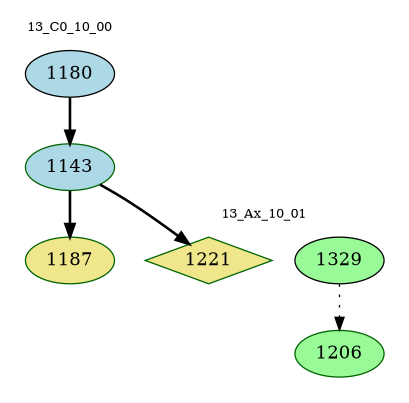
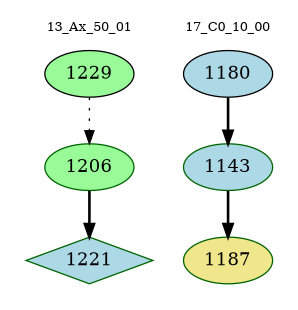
(70, 28) -> (228, 28)
(144, 212) -> (89, 207)
(264, 214) -> (89, 28)
(209, 260) -> (89, 260)
(340, 260) -> (89, 74)
